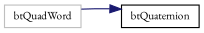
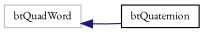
(96, 9) -> (107, 24)
